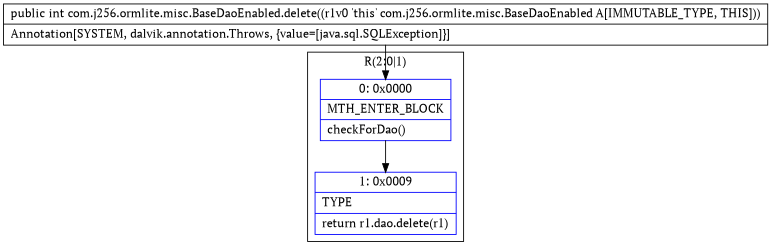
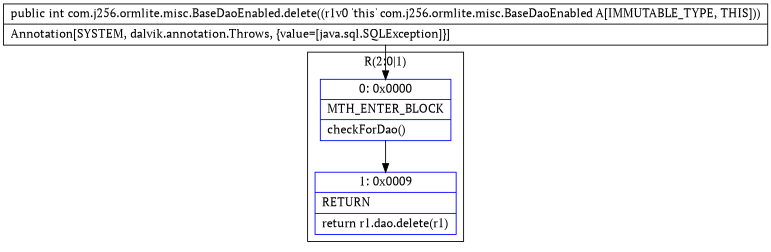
(337, 202) -> (347, 202)
